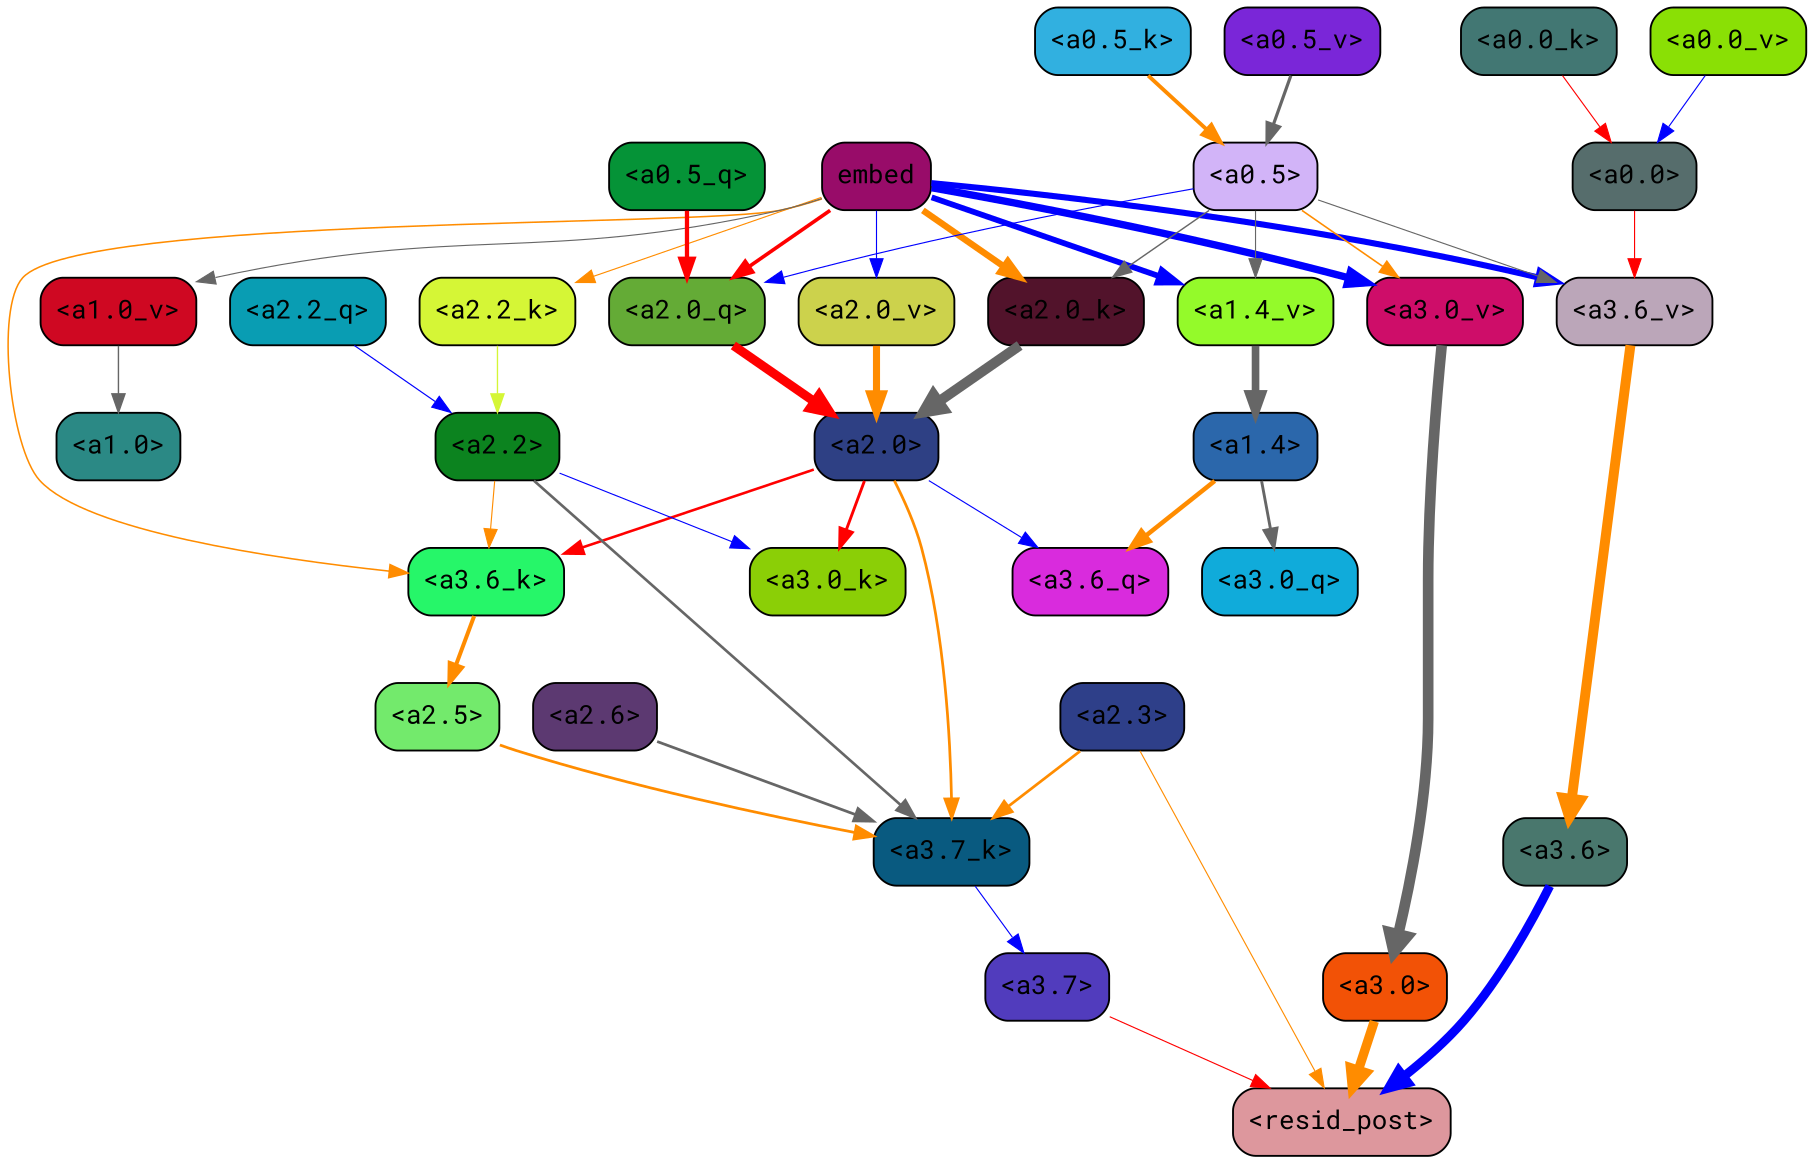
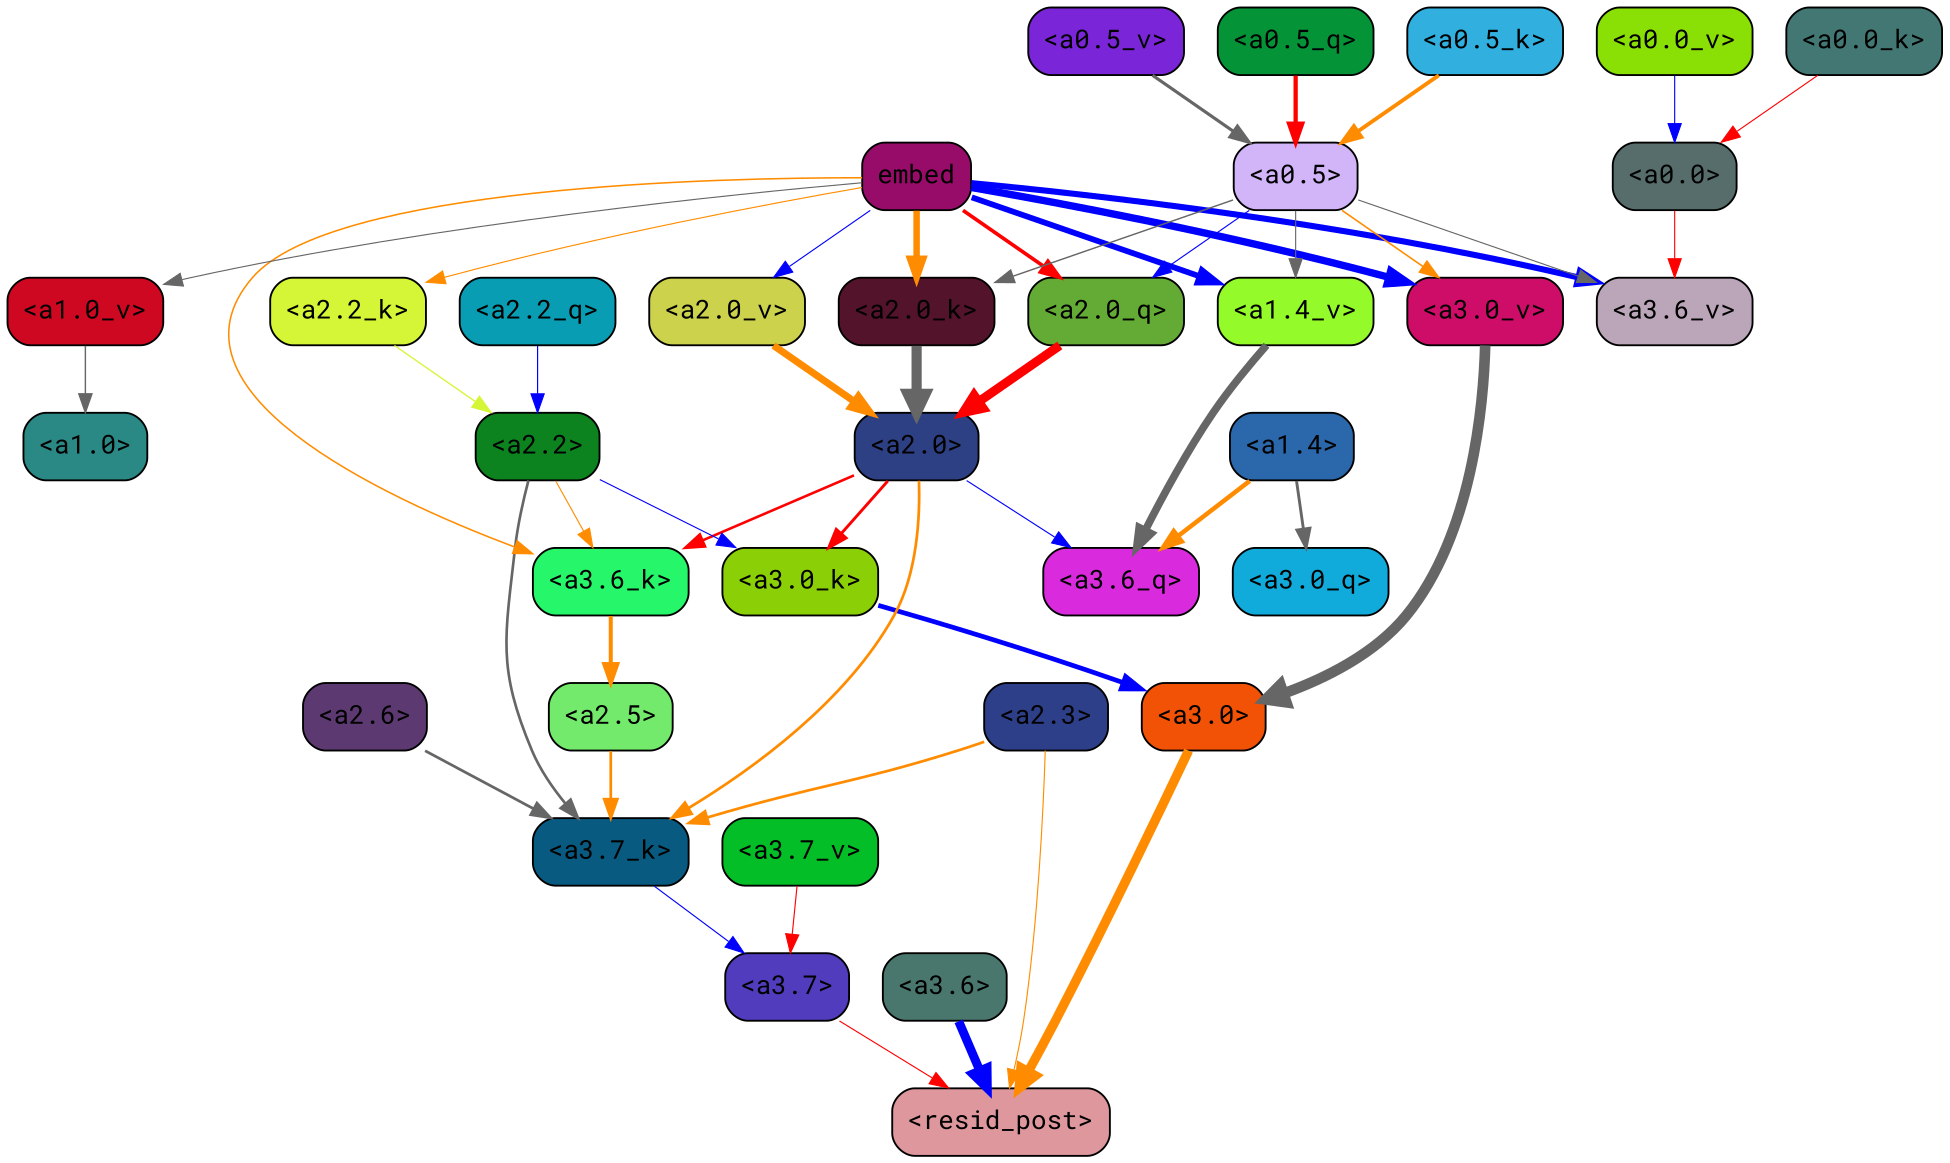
(687, 235) -> (1296, 100)
(1256, 370) -> (1200, 433)
(1601, 572) -> none
none -> (1001, 642)
none -> (800, 852)
